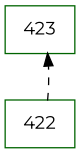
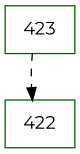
(49, 83) -> (31, 70)
